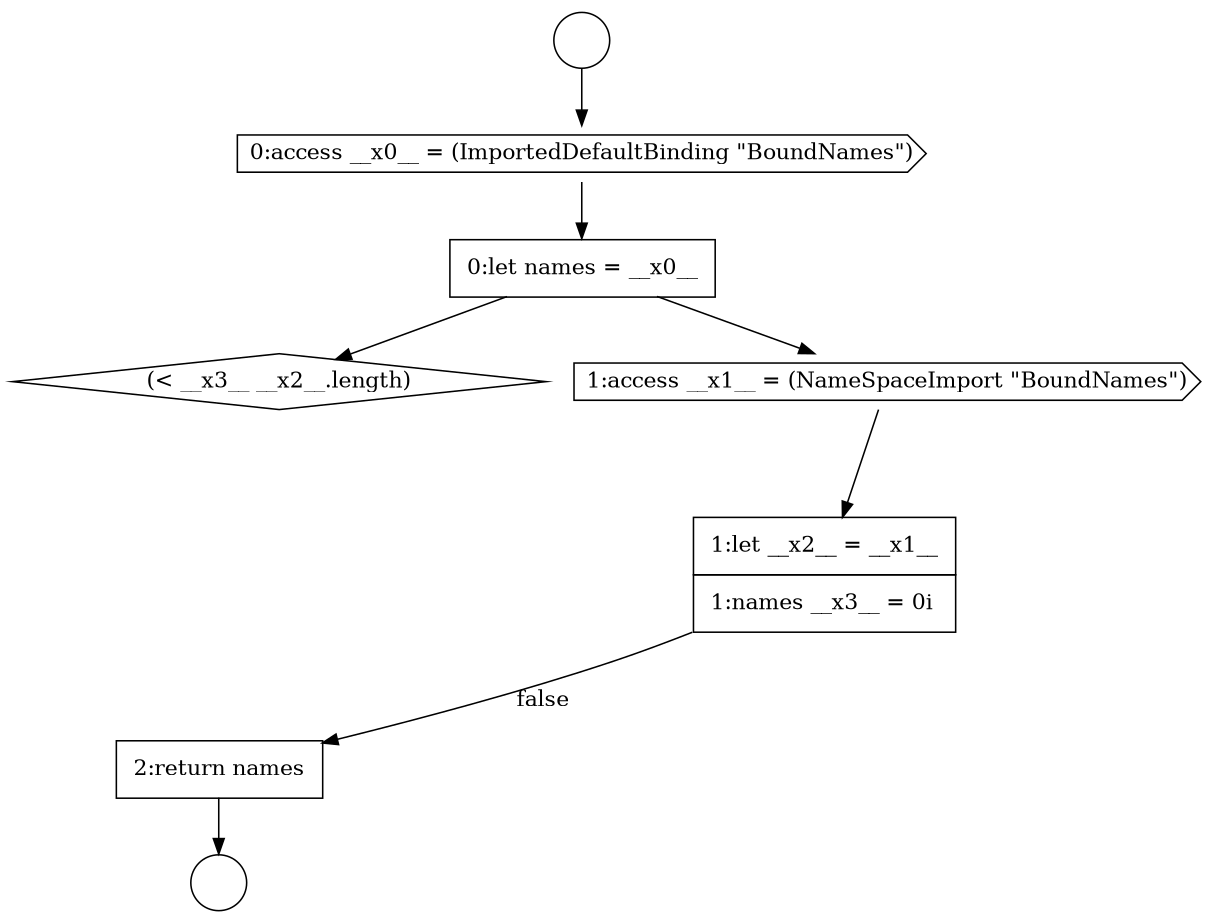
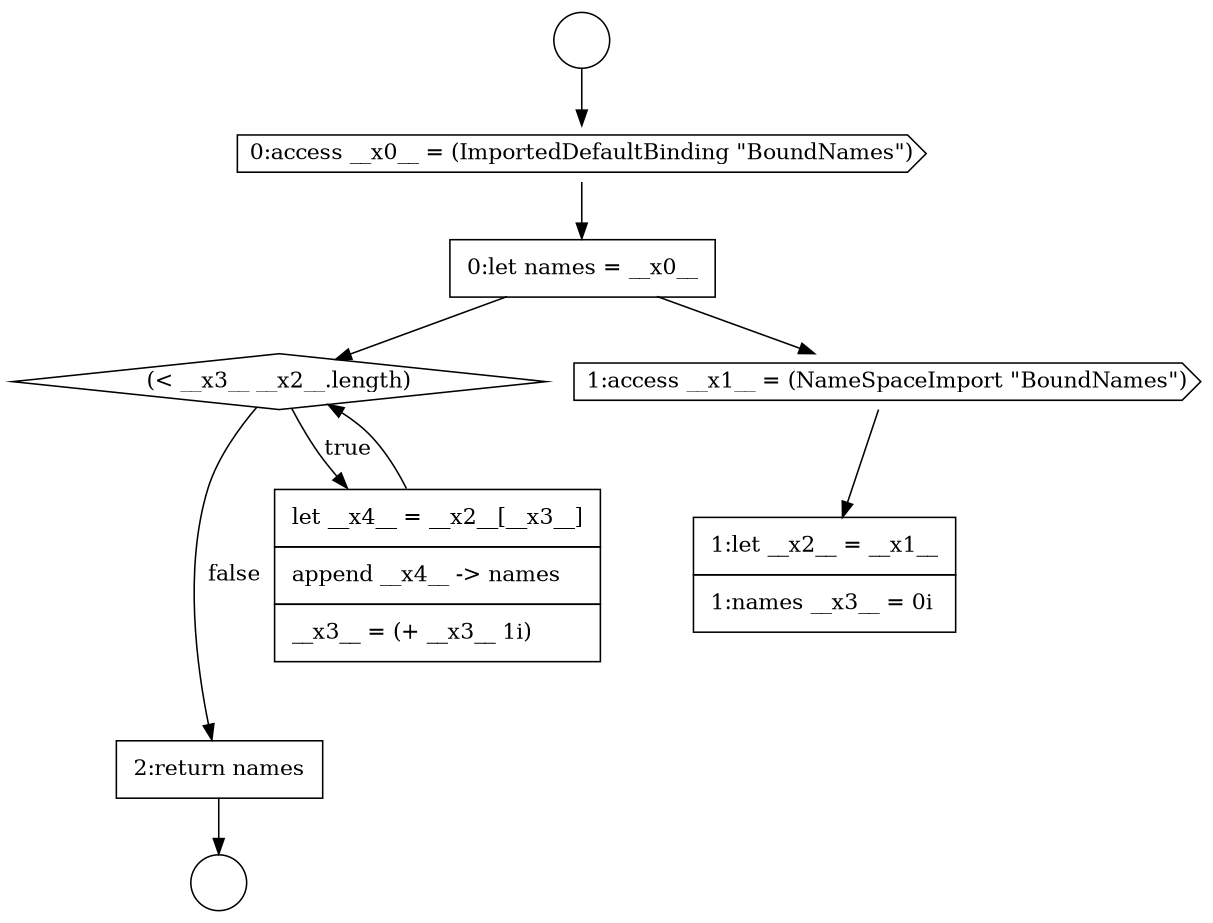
none -> (437, 575)
(517, 691) -> (196, 559)
